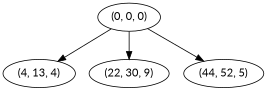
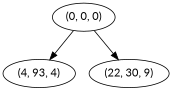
(39, 74) -> (39, 74)
(224, 74) -> none
